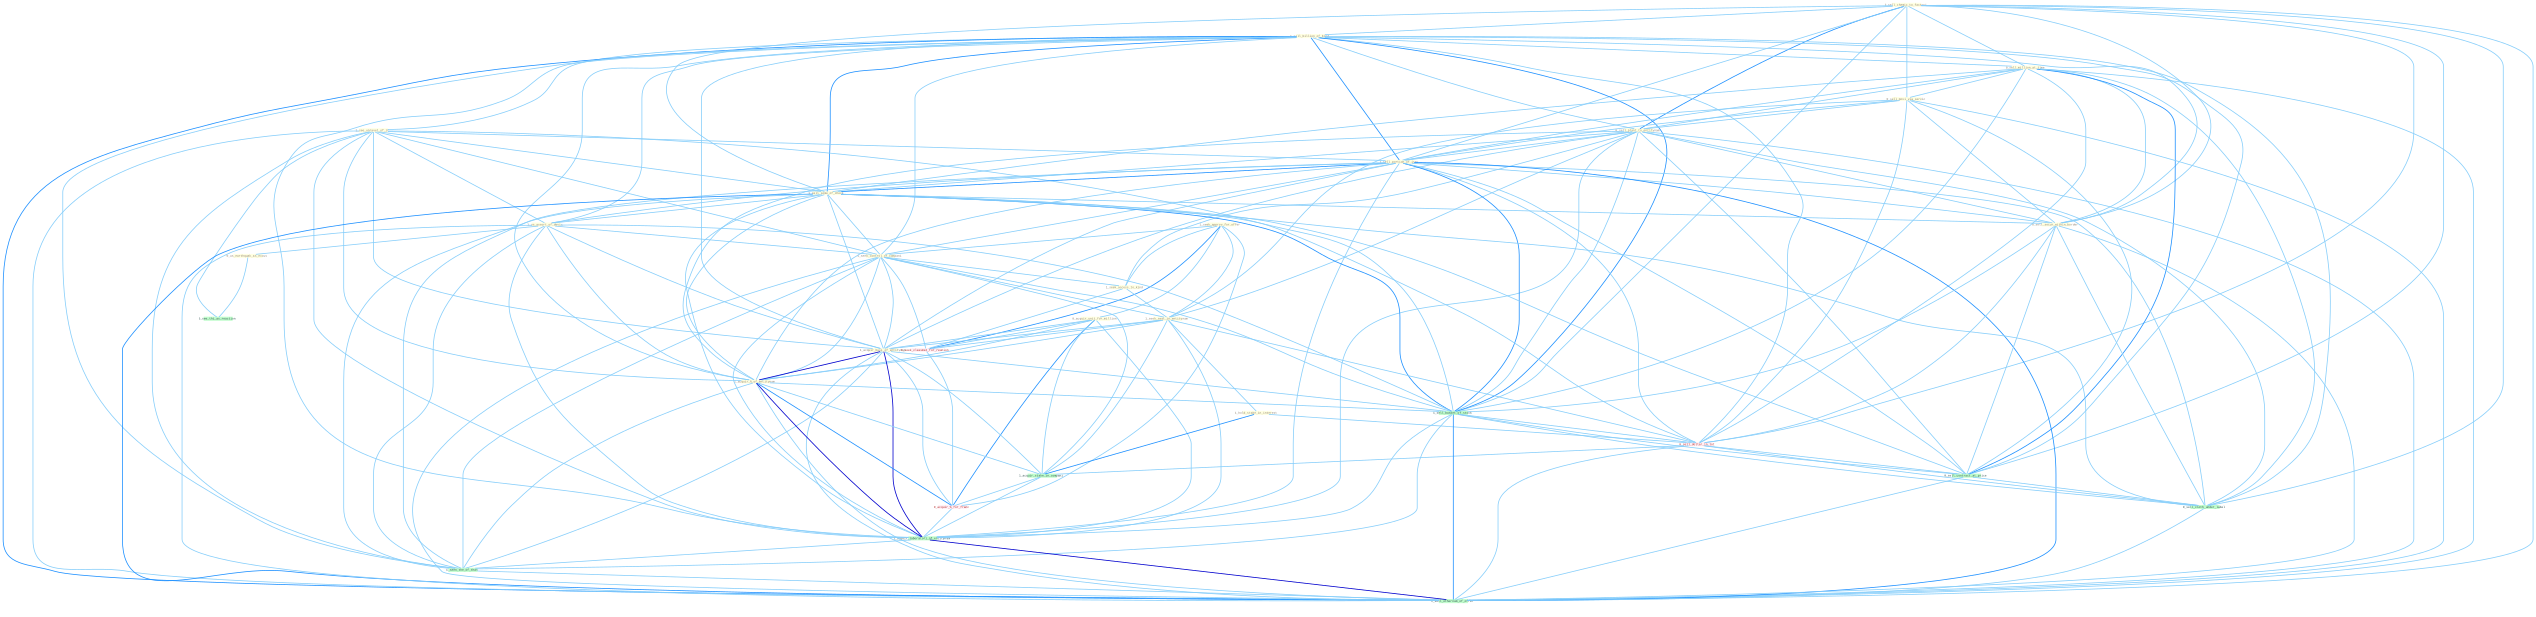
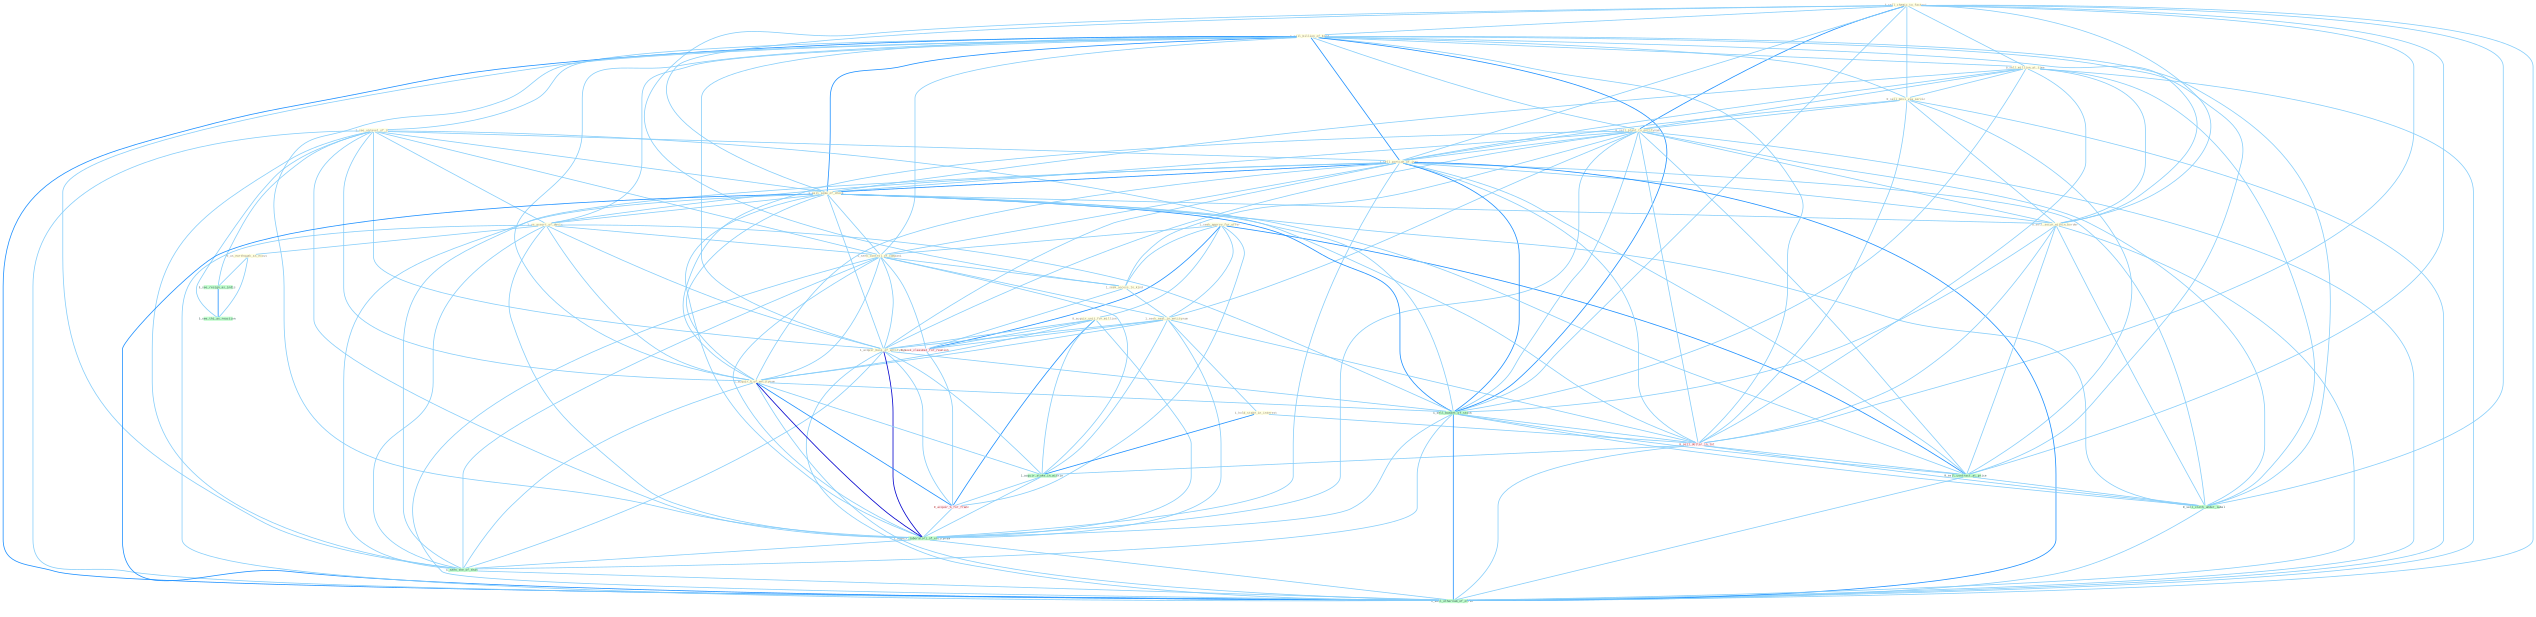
none -> (807, 35)
(1541, 126) -> (1618, 48)
(2170, 252) -> (1610, 311)
none -> (218, 287)
none -> (1668, 287)
(1202, 321) -> none
(820, 366) -> none
(1042, 476) -> (1042, 476)
(1188, 570) -> (1188, 570)
